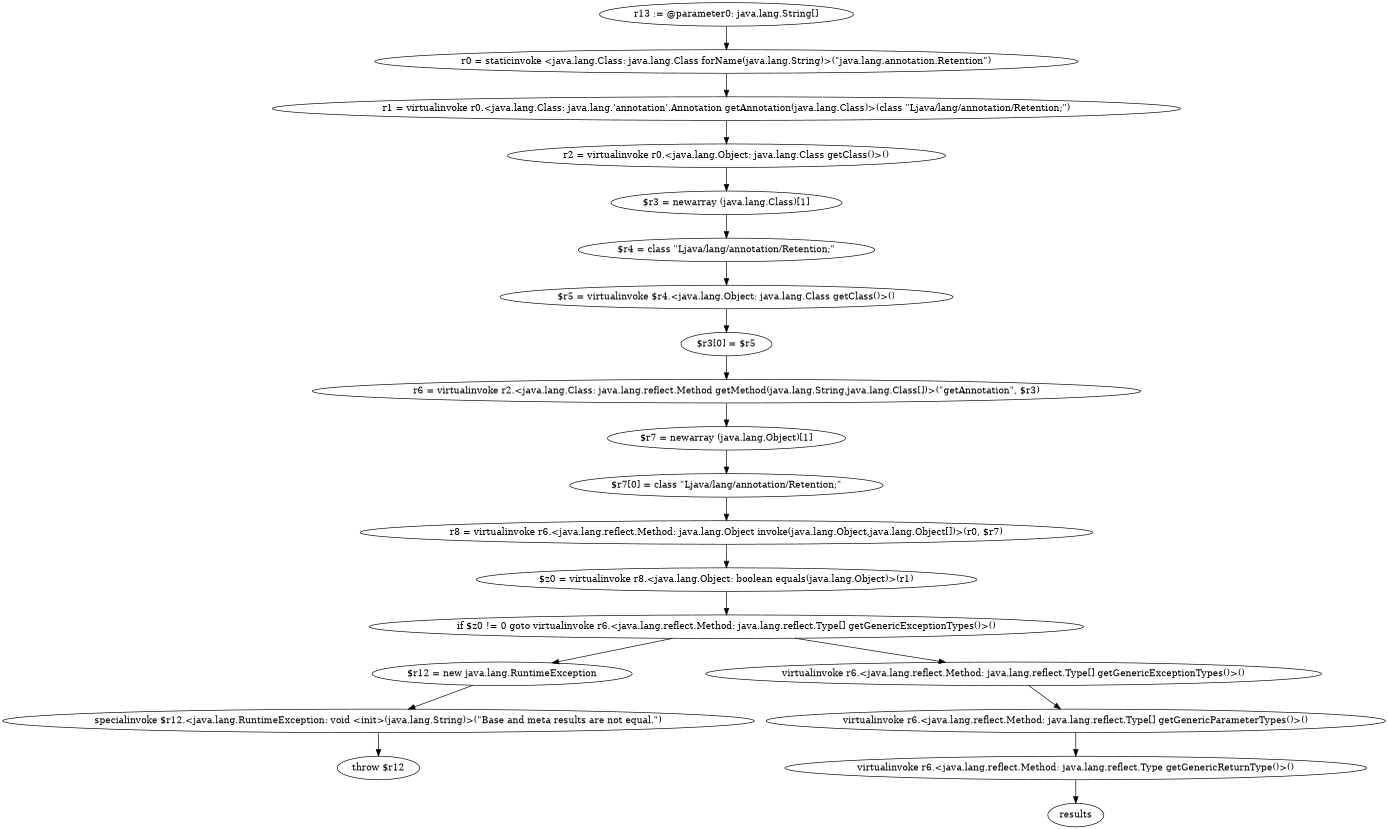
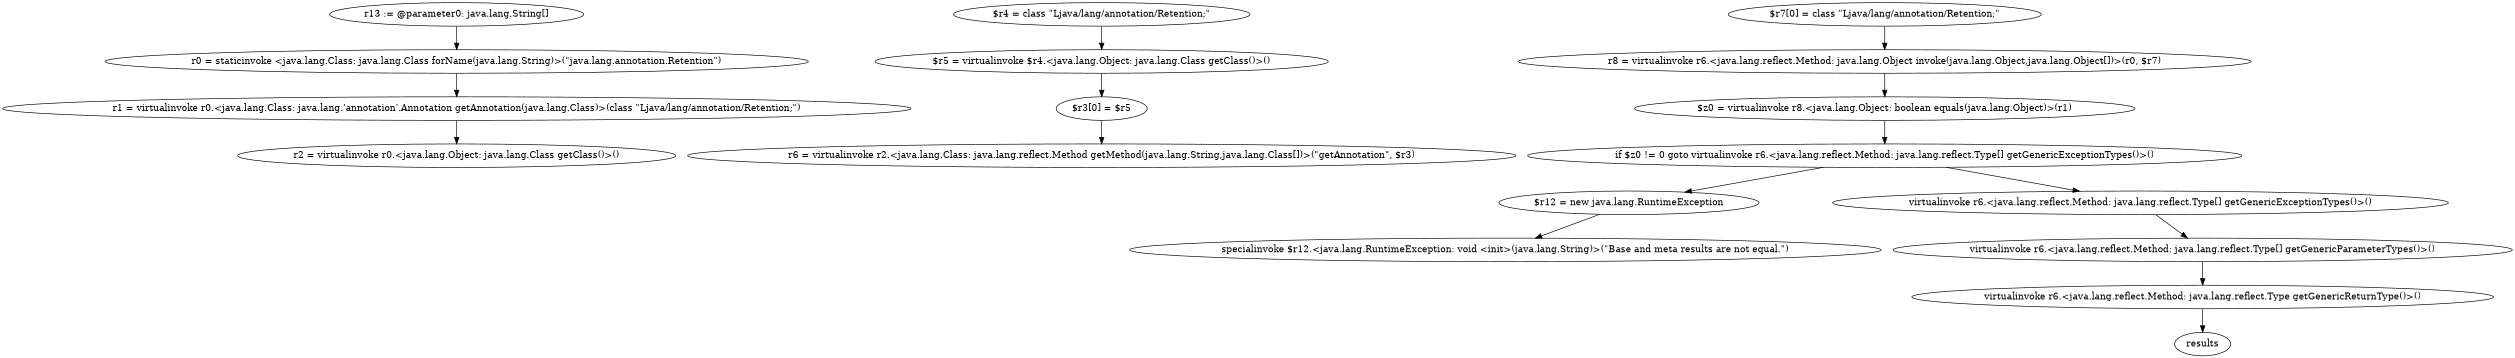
(726, 203) -> none
(726, 438) -> none
(378, 768) -> none
